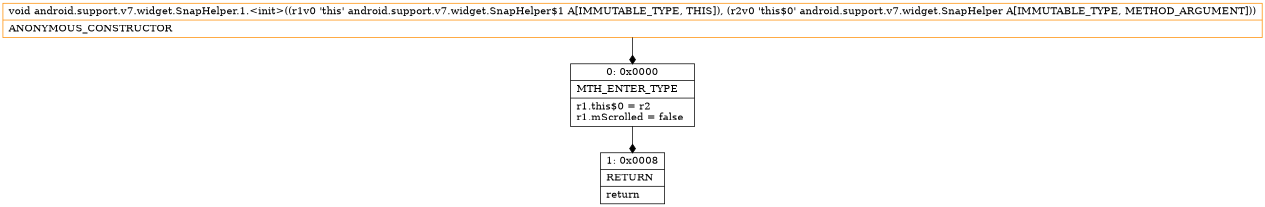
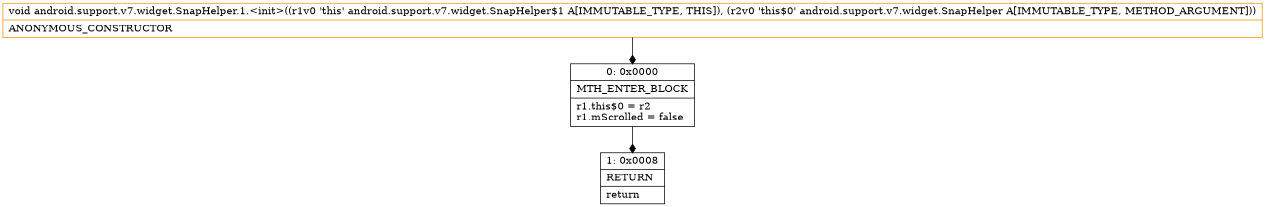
(627, 89) -> (633, 89)
